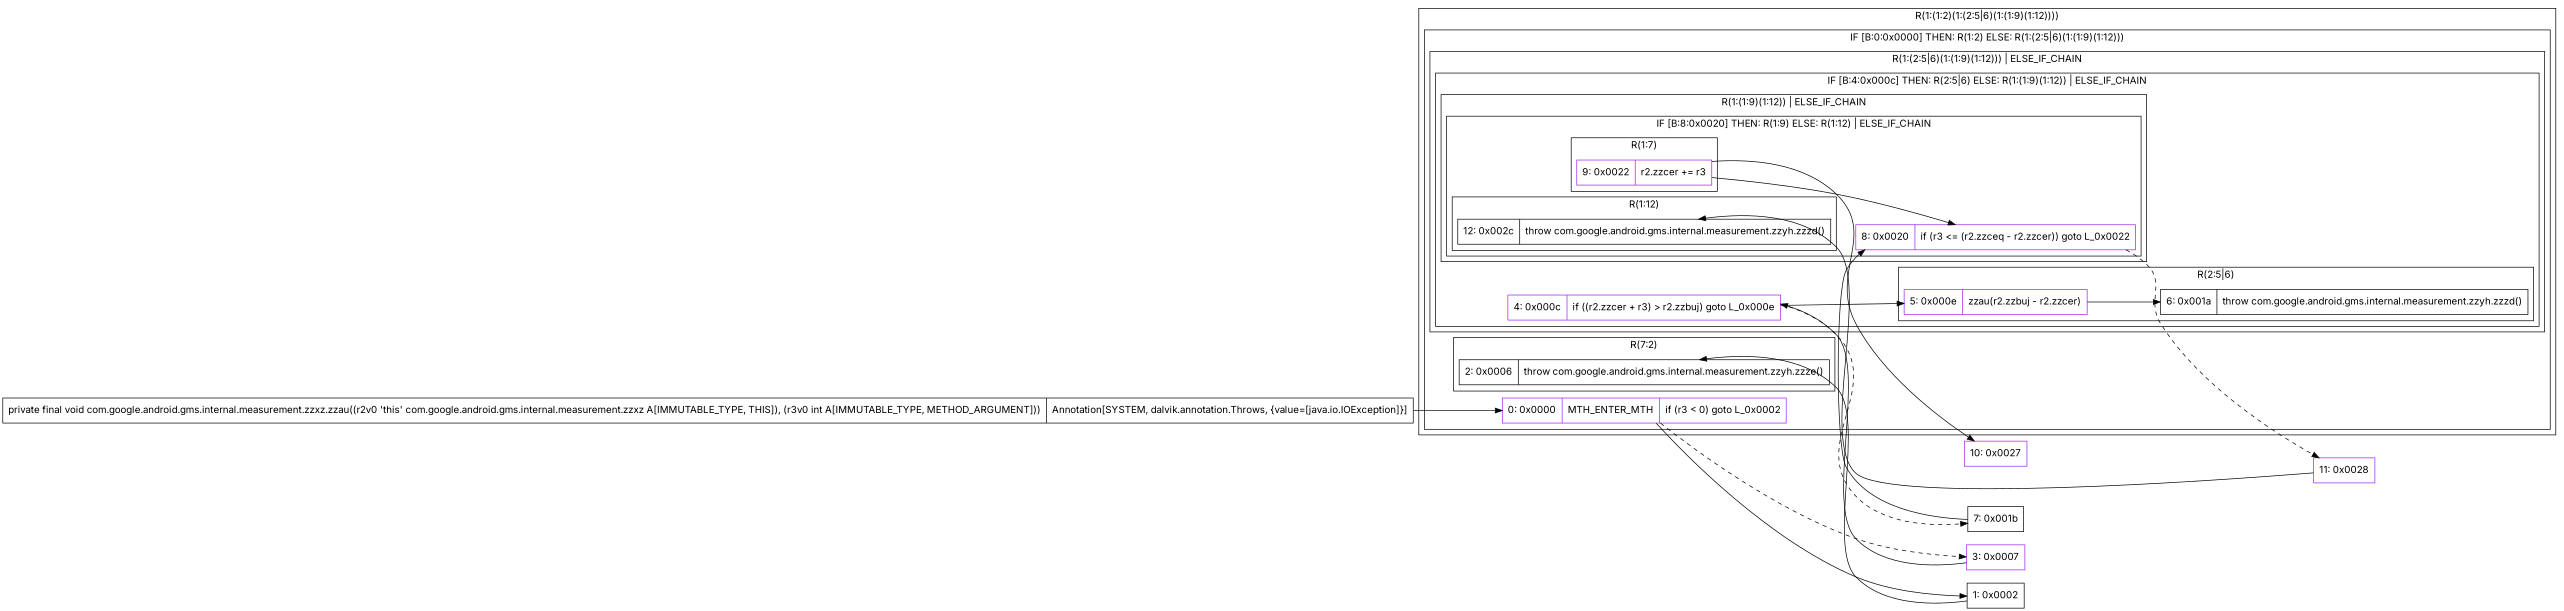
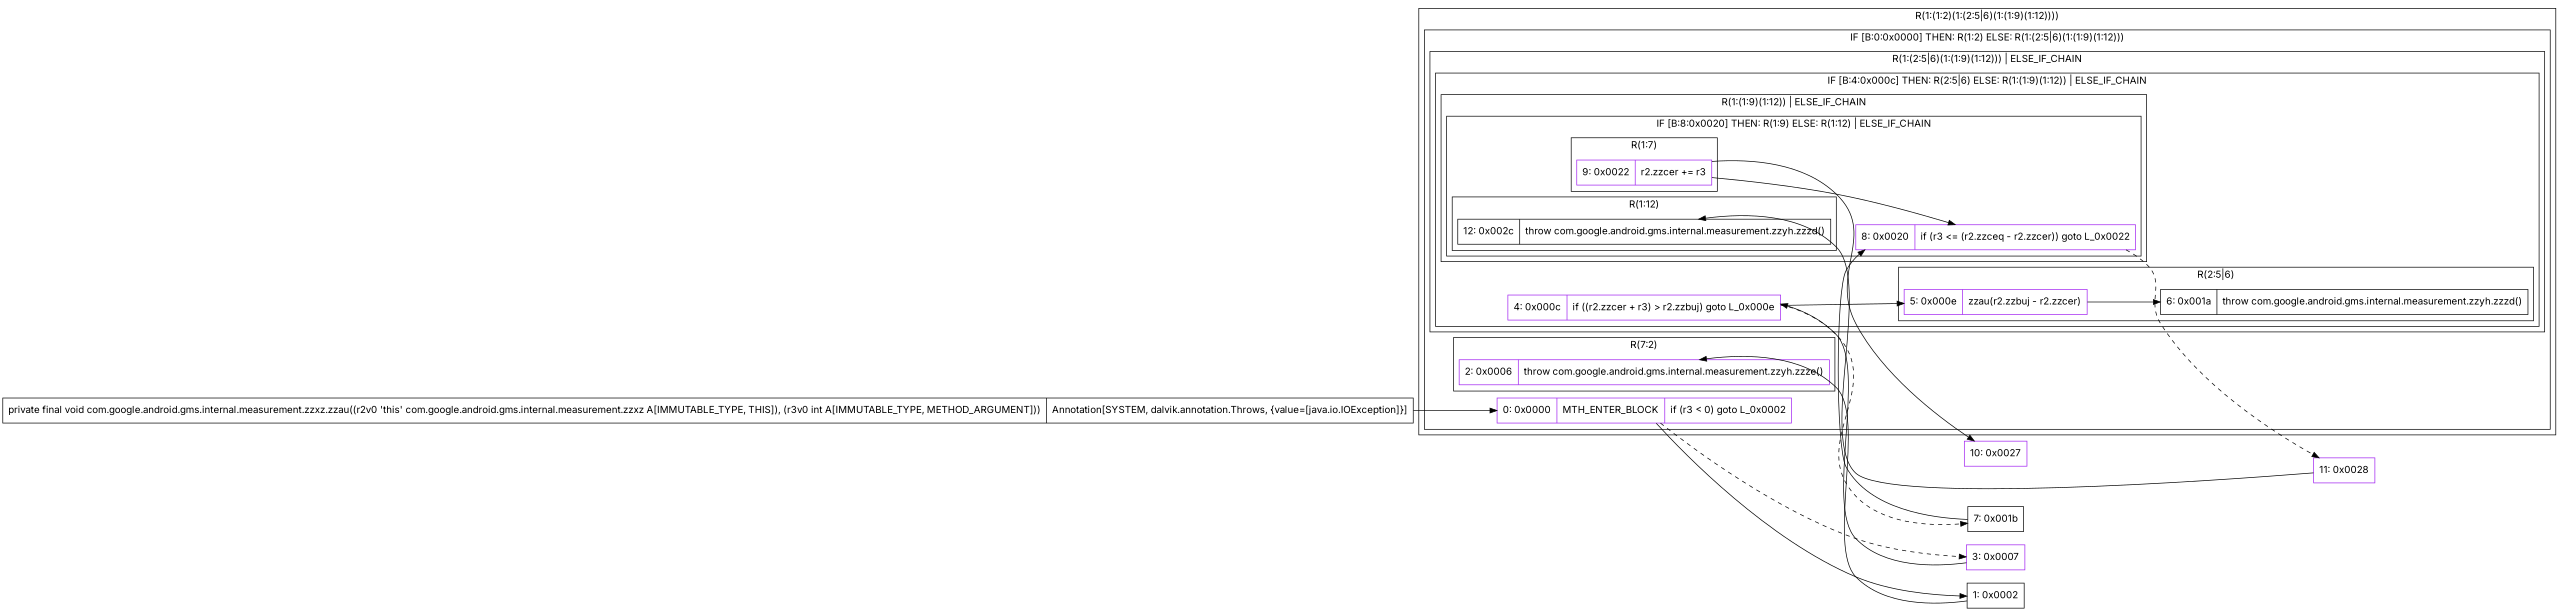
(1644, 372) -> (1644, 372)
(1611, 410) -> (1611, 410)
